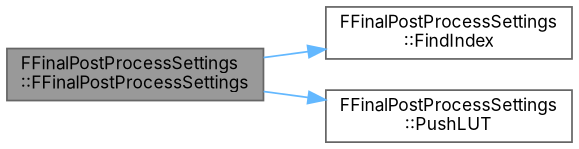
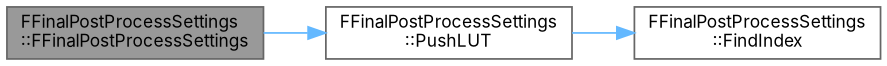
(286, 55) -> (594, 33)
